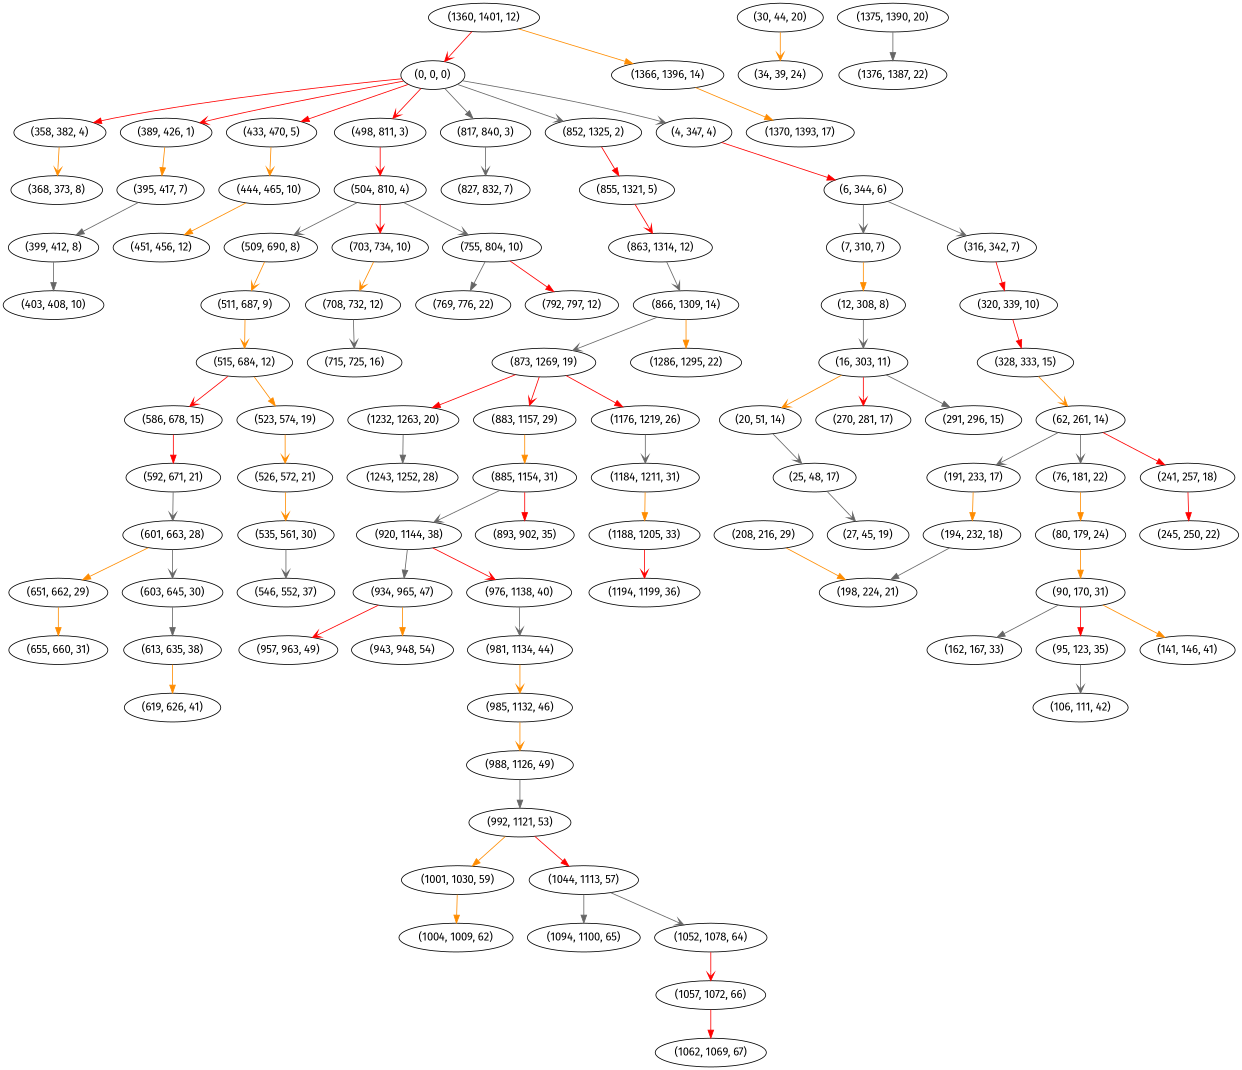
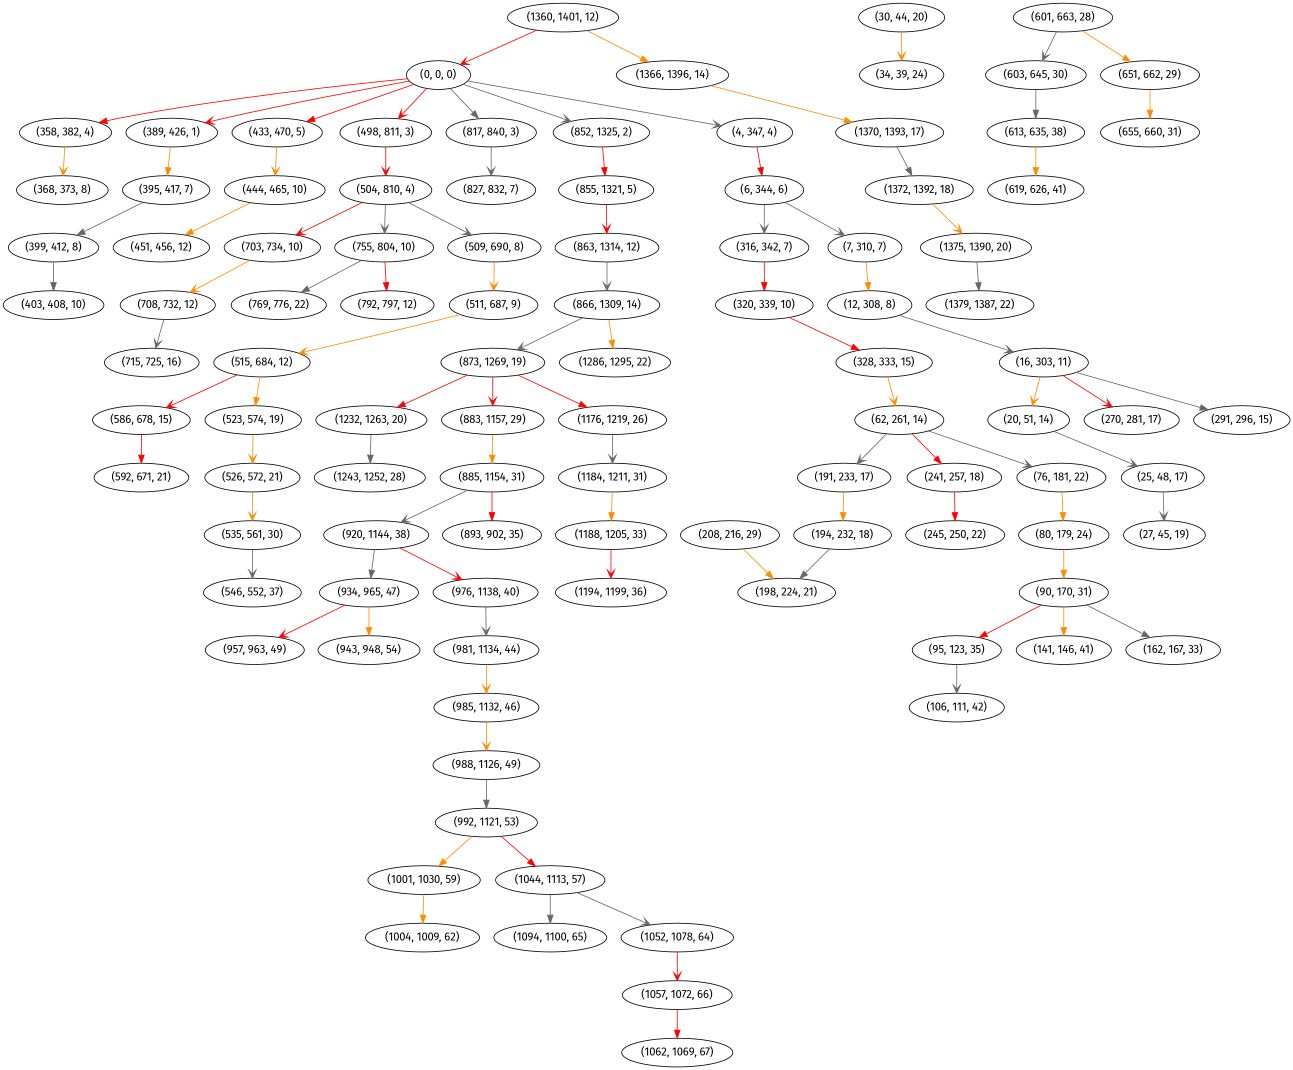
(893, 75) -> (980, 305)
none -> (919, 190)
(173, 502) -> none
